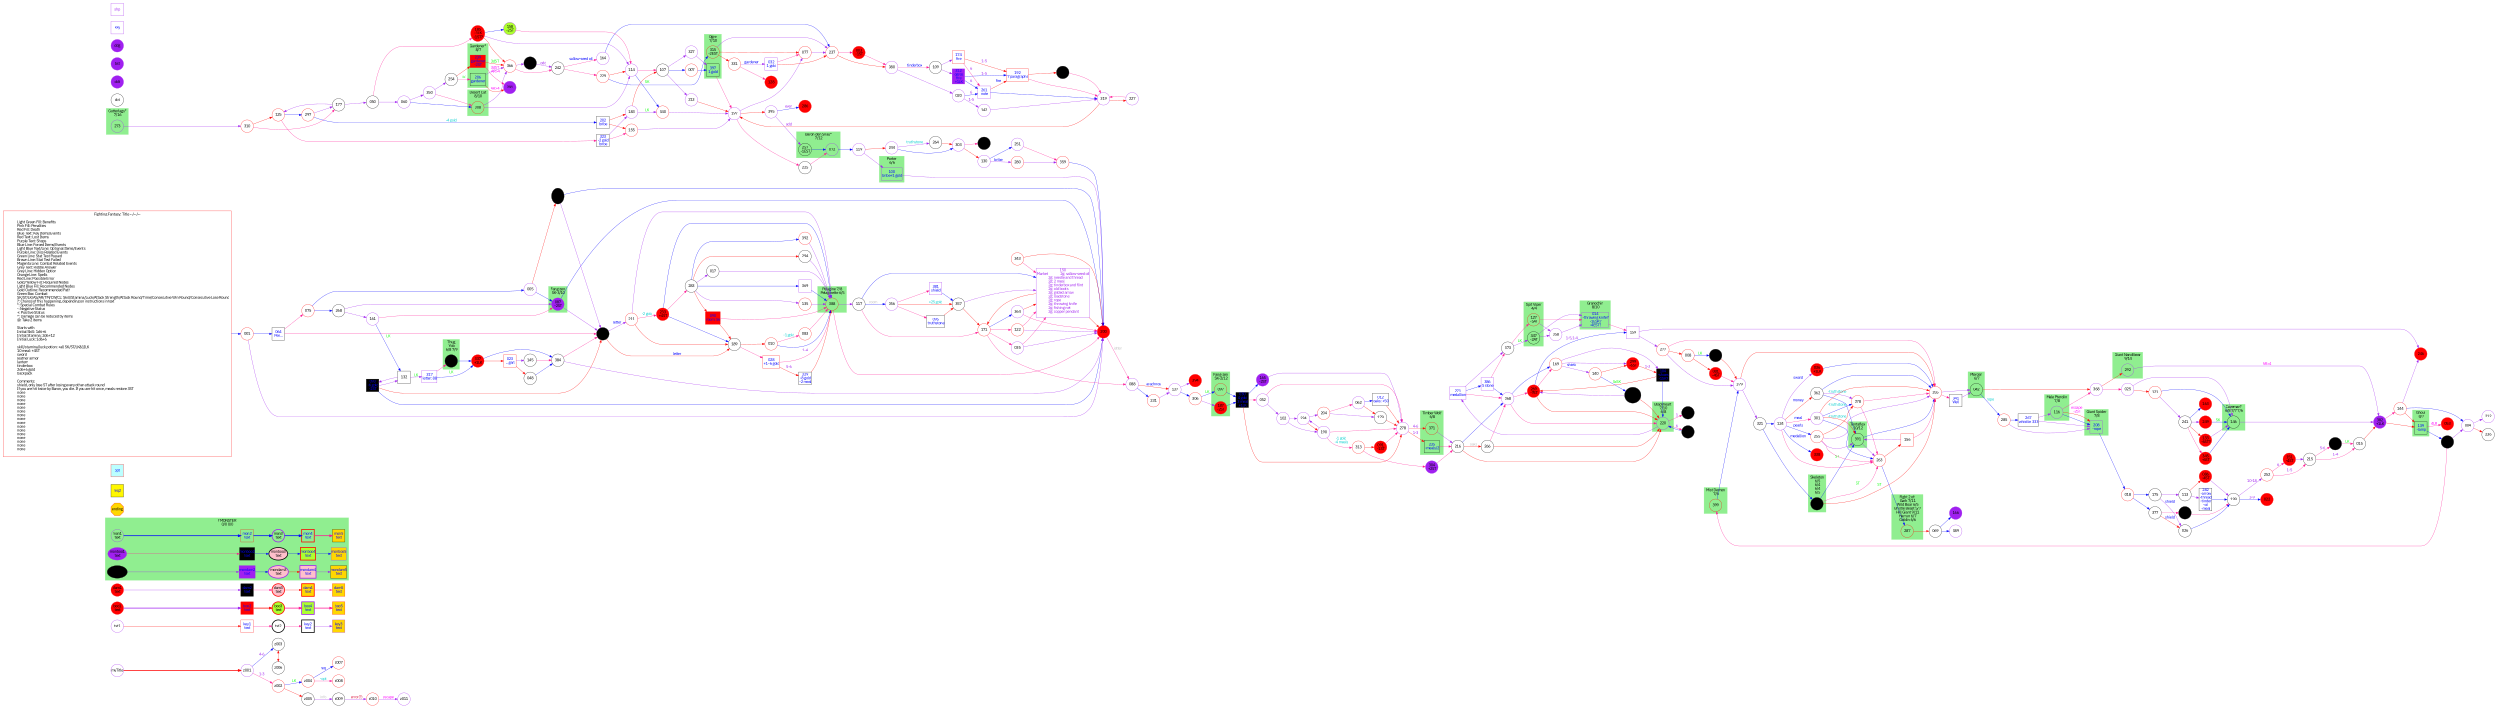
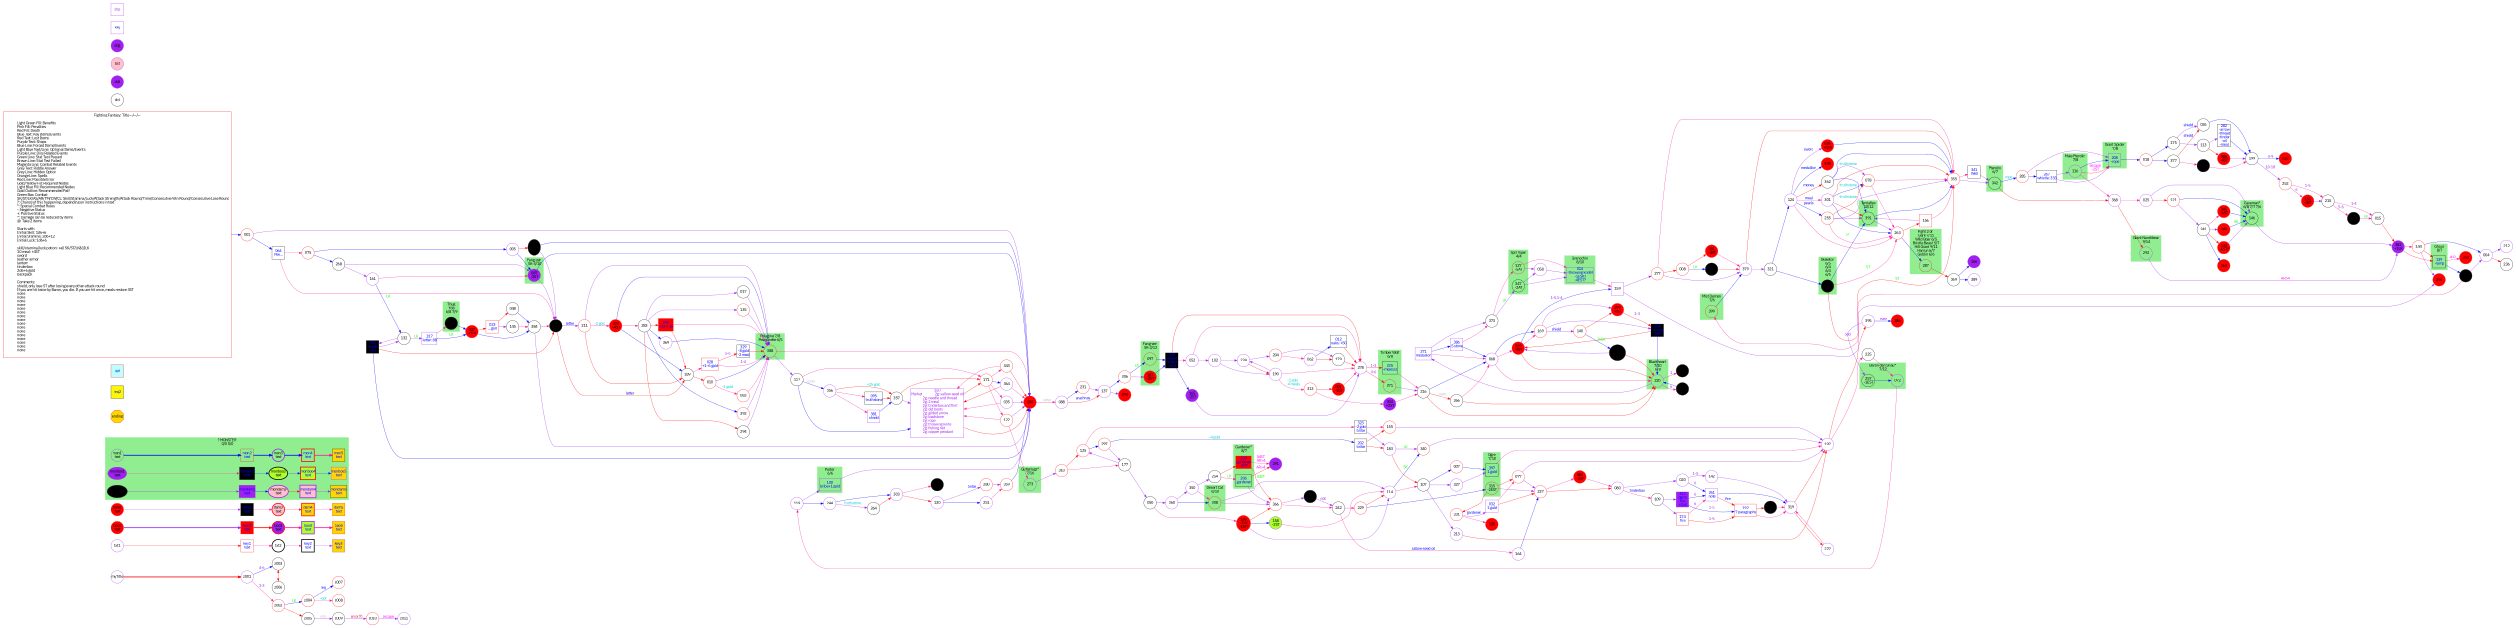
(117, 64) -> (117, 64)
(777, 93) -> (1672, 462)
(874, 149) -> (812, 504)
(844, 150) -> (1407, 569)
(805, 286) -> (666, 343)
(1049, 374) -> (995, 374)
(404, 377) -> (404, 338)
none -> (1018, 451)
(278, 554) -> (278, 473)
(278, 608) -> (278, 528)
